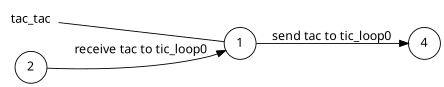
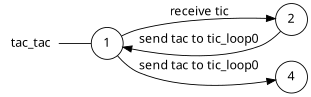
none -> (193, 21)
(141, 50) -> (199, 39)
